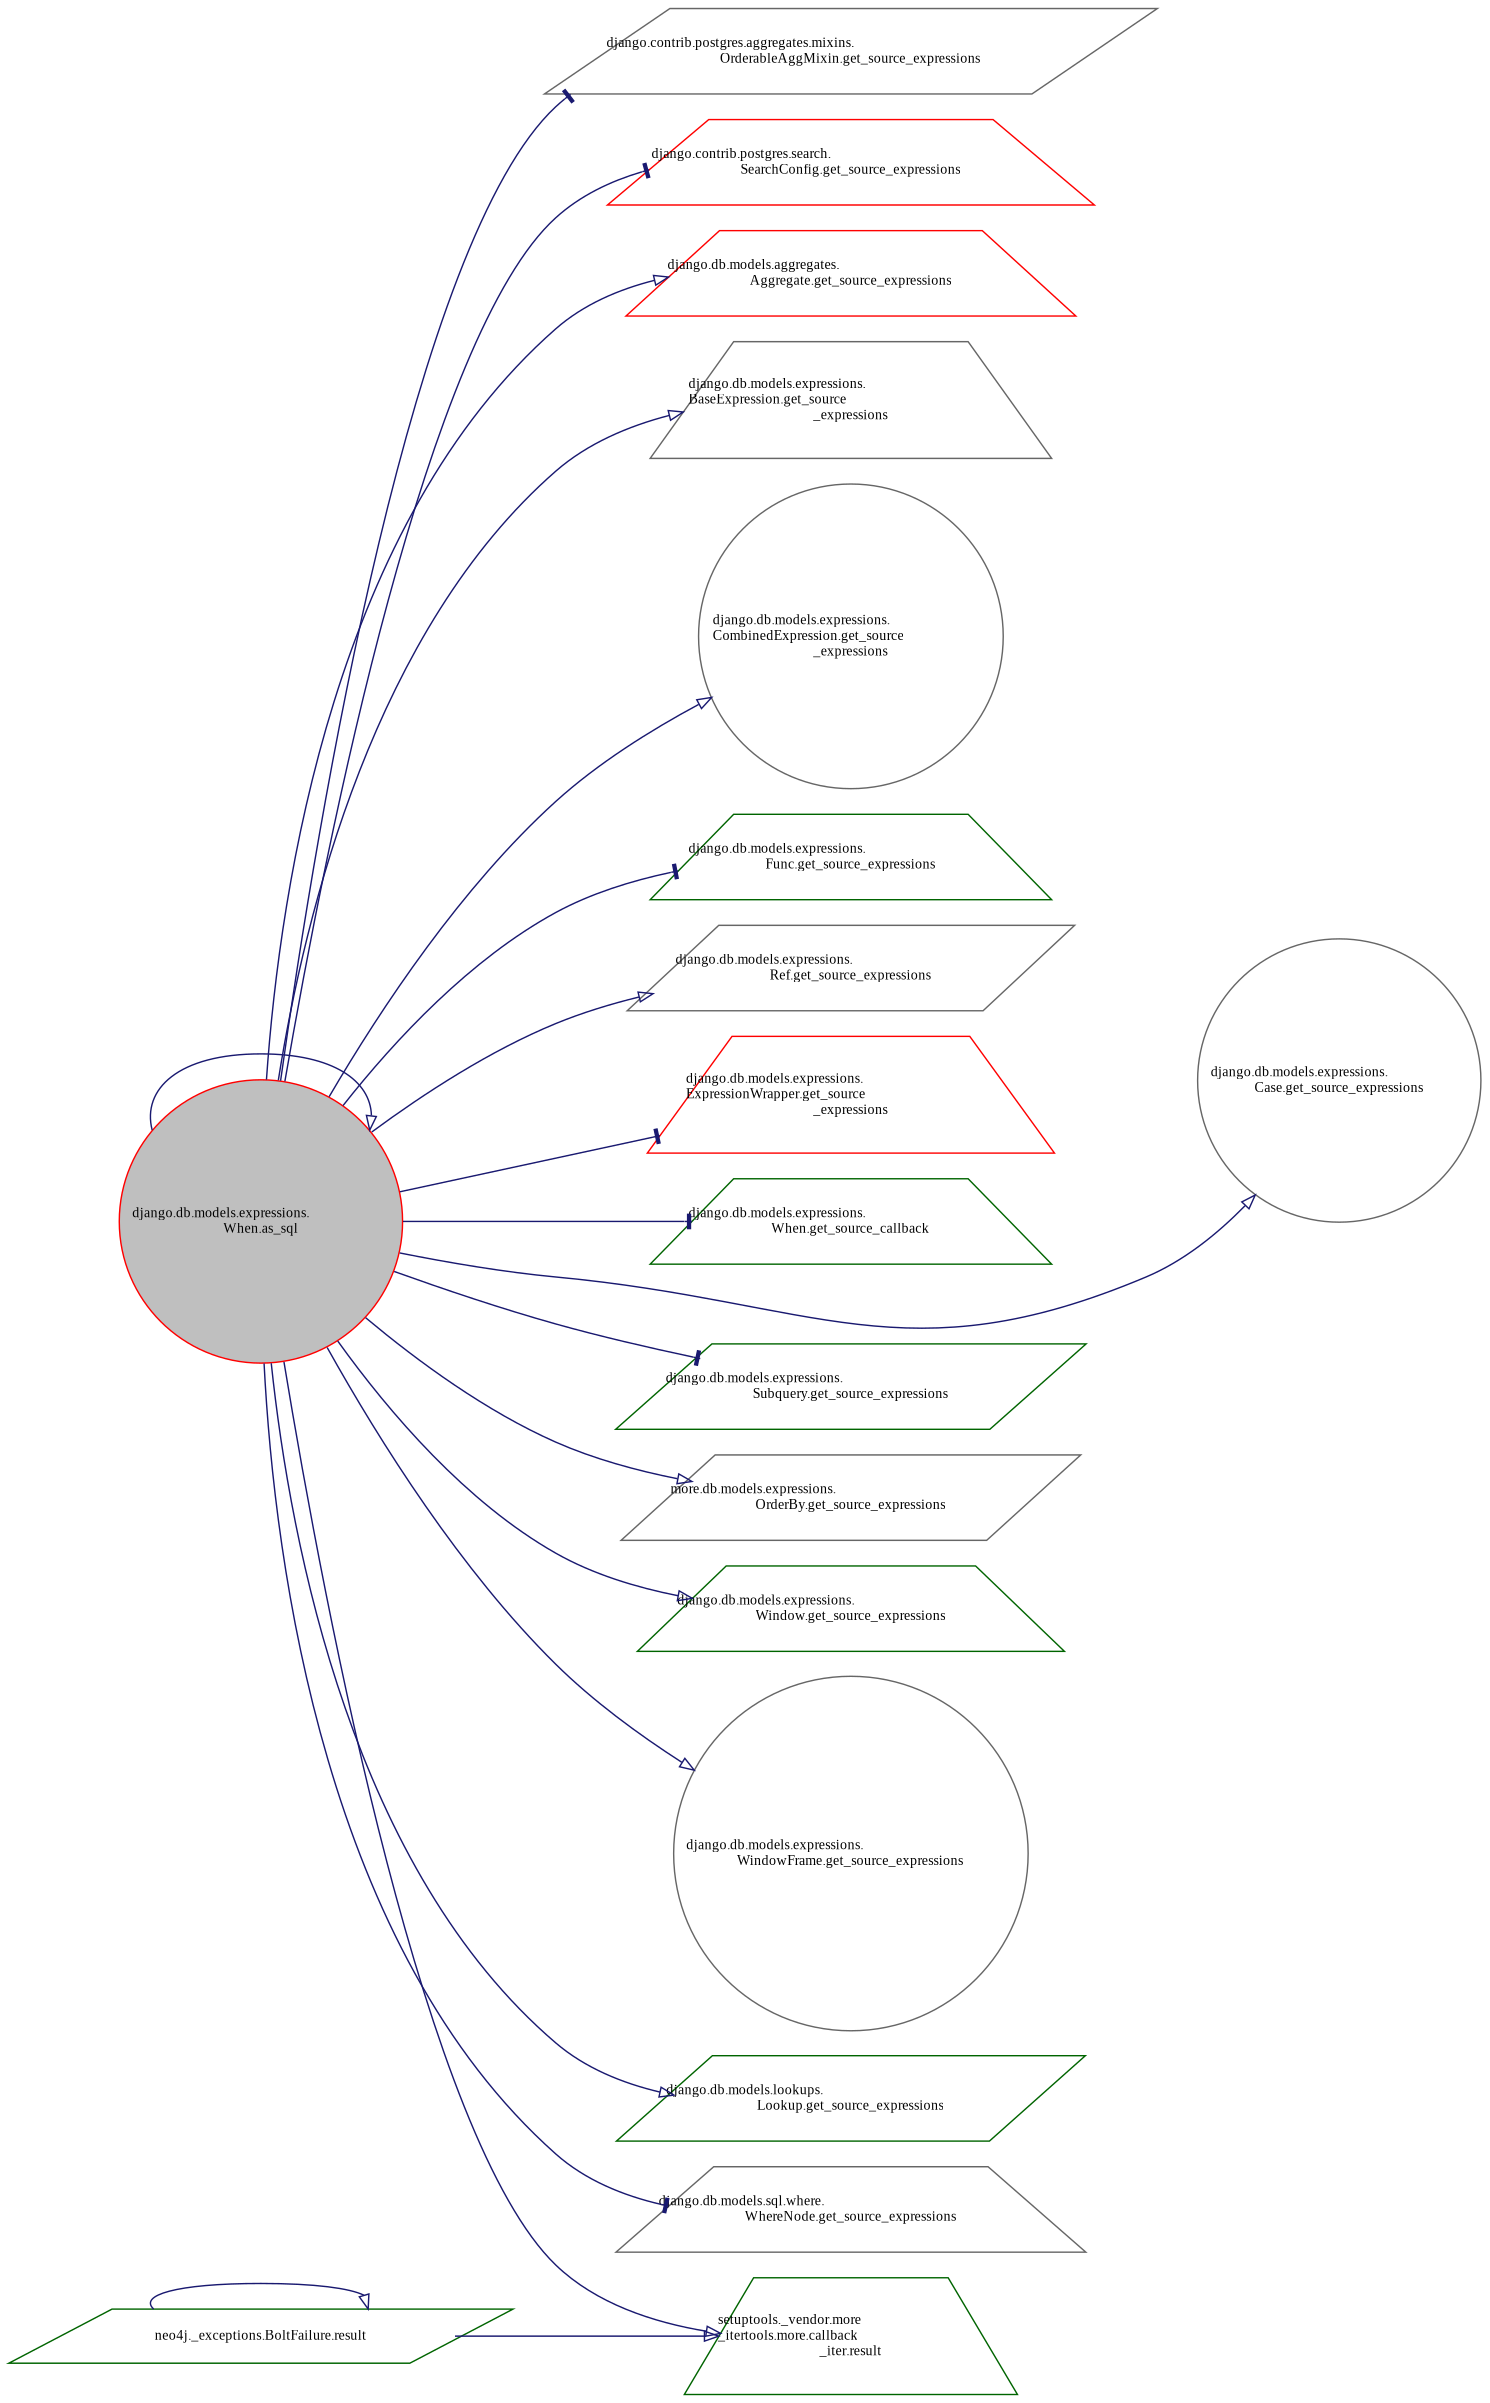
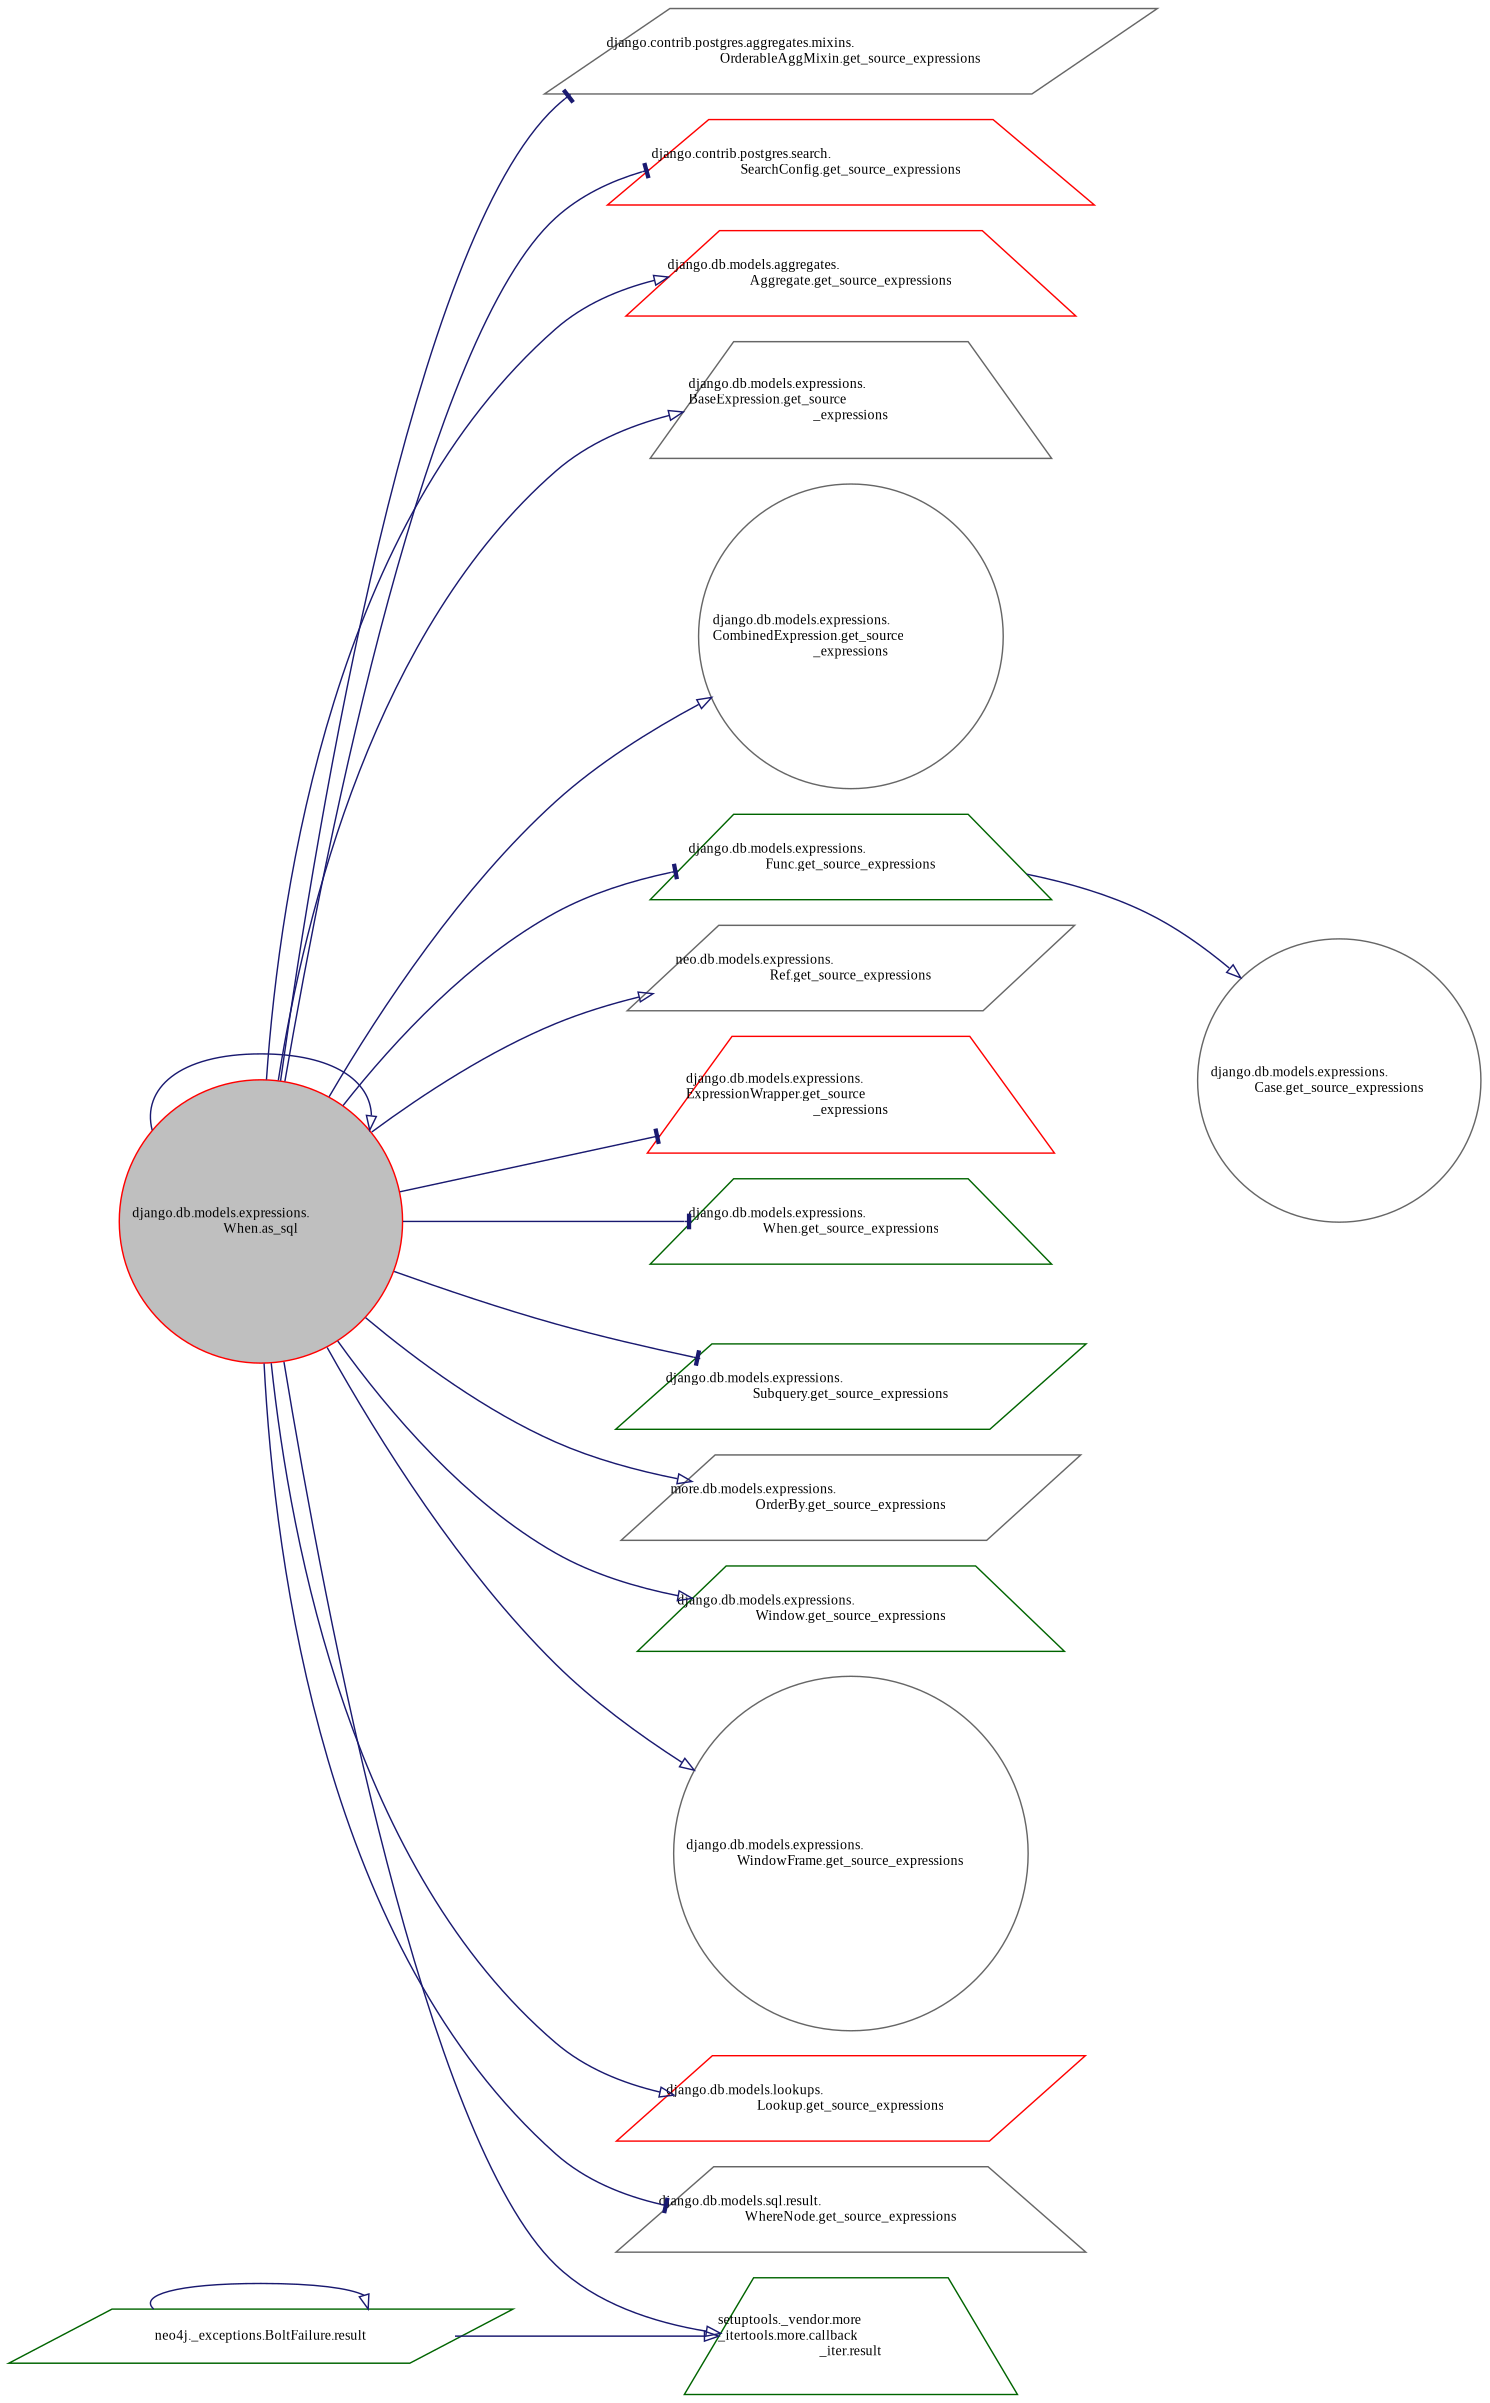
(851, 968) -> (851, 968)
(851, 1221) -> (851, 1221)
(835, 1321) -> (1135, 907)
(851, 2098) -> (851, 2098)
(851, 2209) -> (851, 2209)
